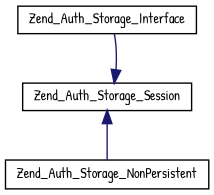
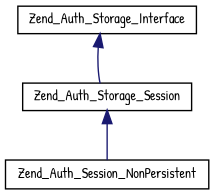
(116, 52) -> (98, 65)
(107, 174) -> (107, 174)
